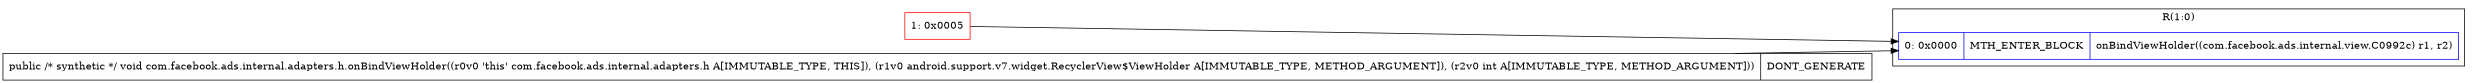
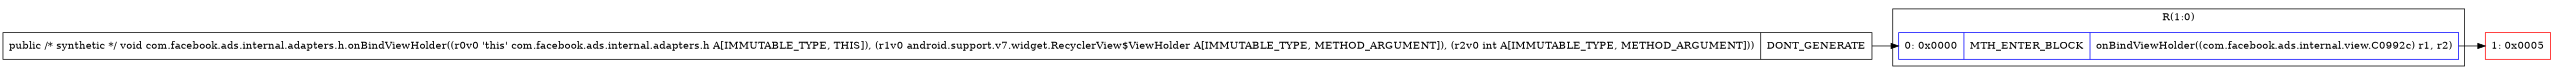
(1431, 34) -> (2469, 46)
